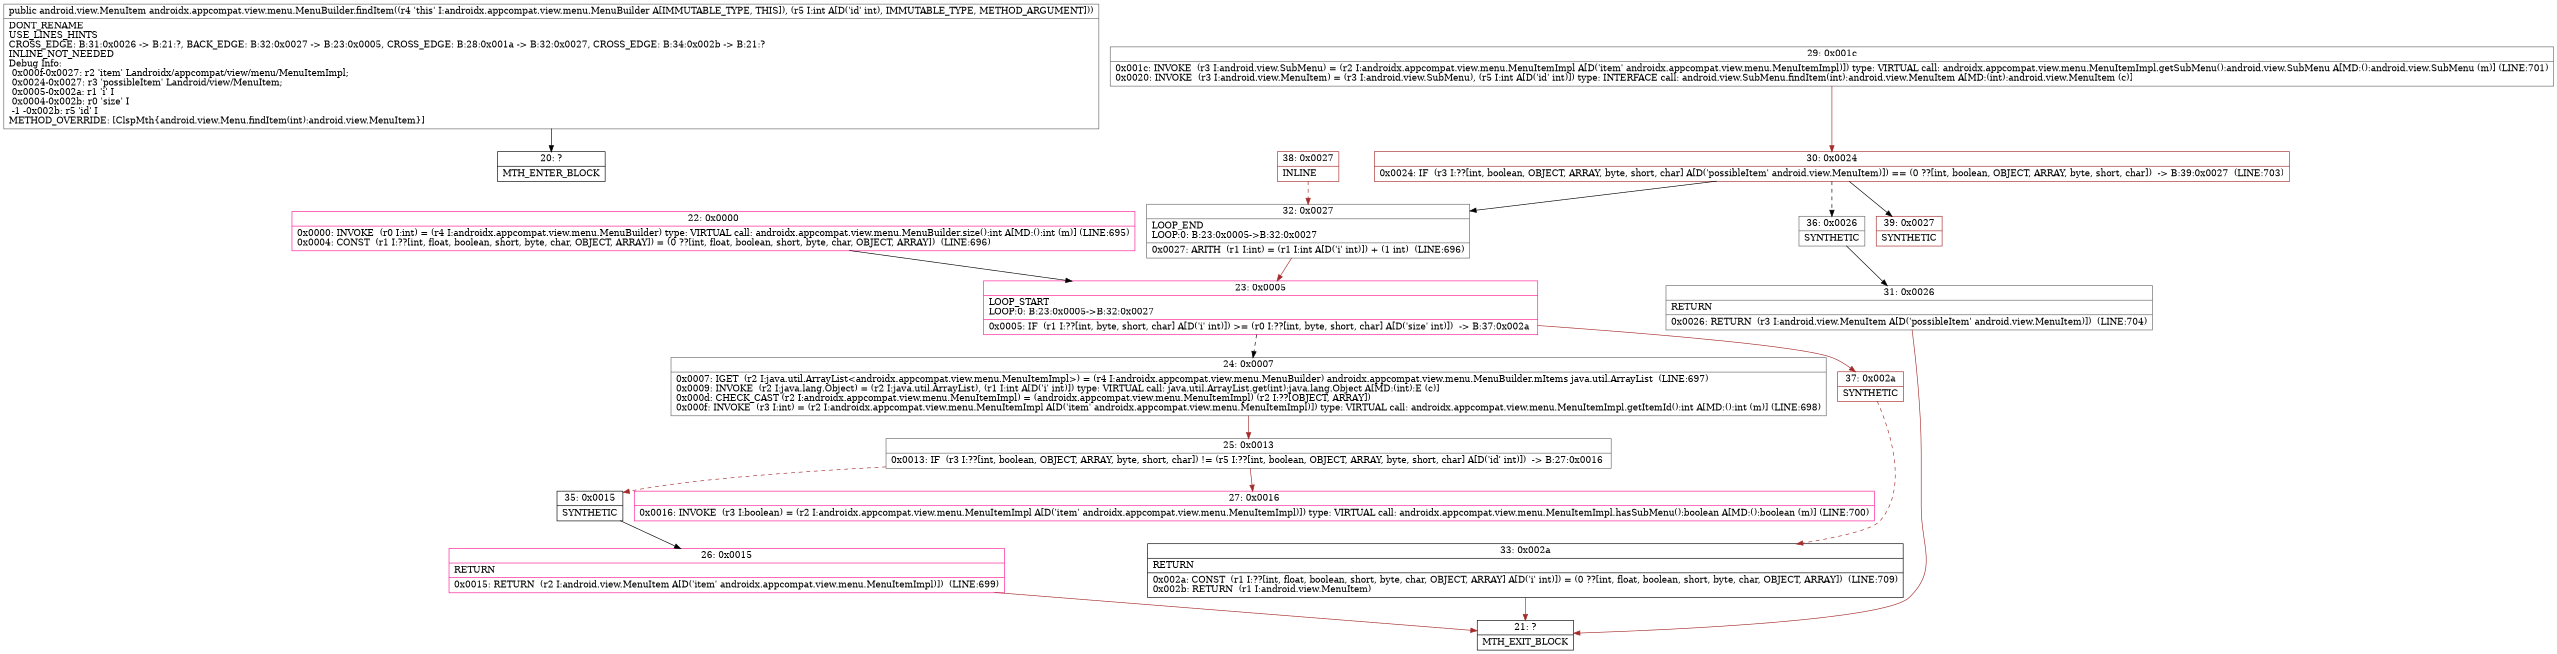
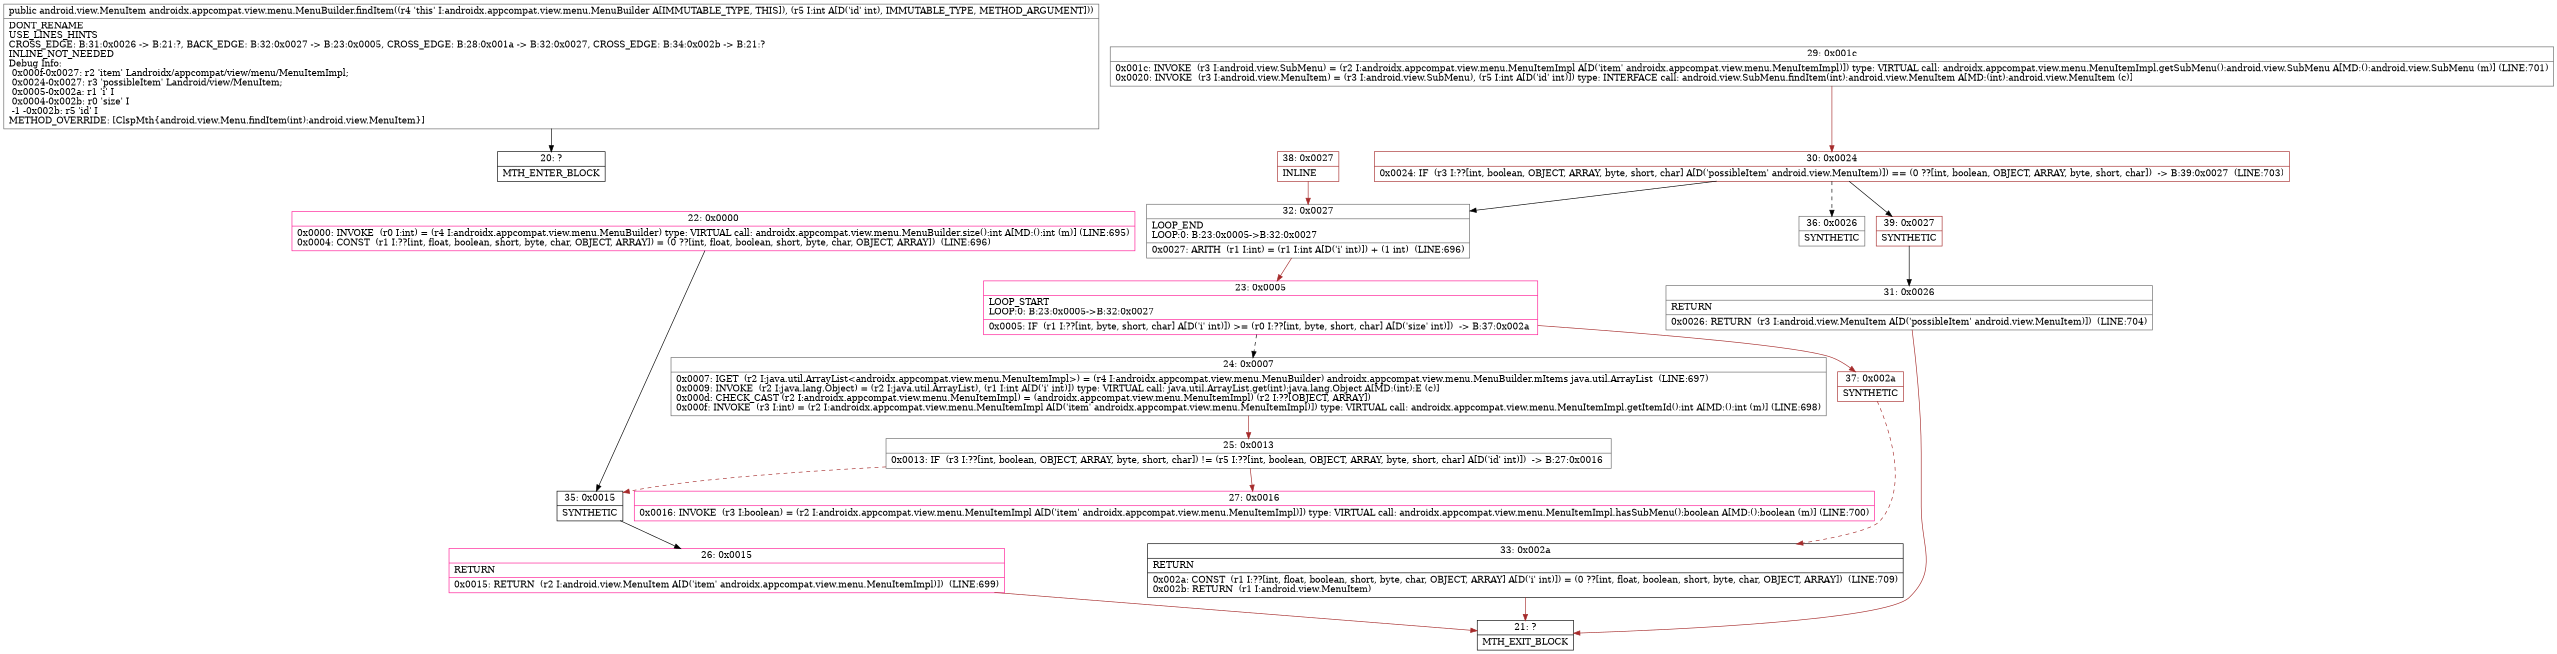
(1308, 190) -> (1308, 190)
(1864, 264) -> (1909, 263)
(957, 265) -> (652, 368)
